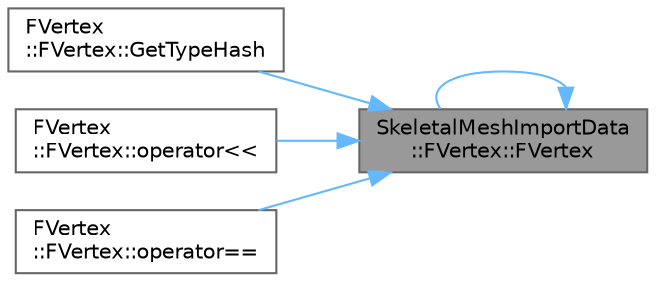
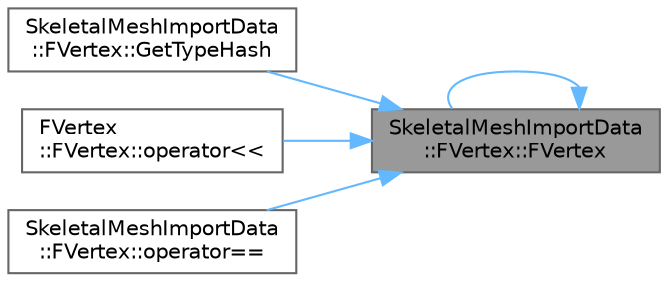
(146, 40) -> (152, 40)
(146, 242) -> (152, 242)
